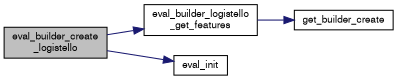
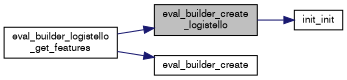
(344, 20) -> (206, 65)
(120, 33) -> (131, 32)
(201, 65) -> (319, 20)
